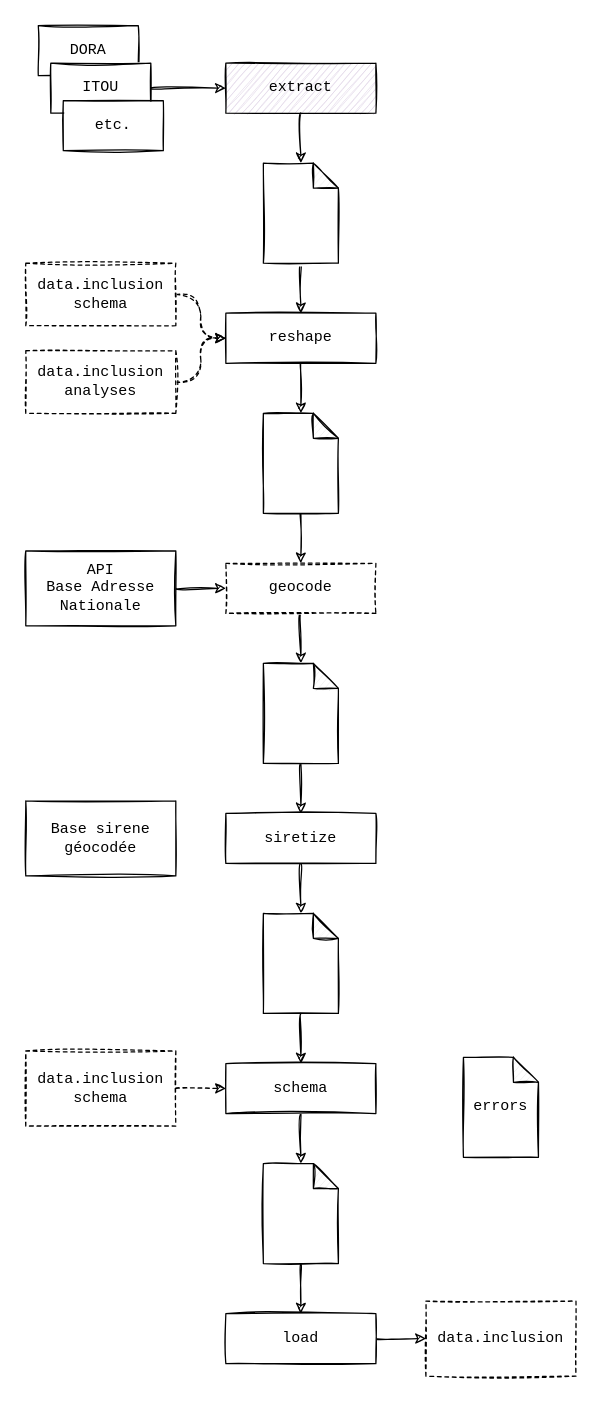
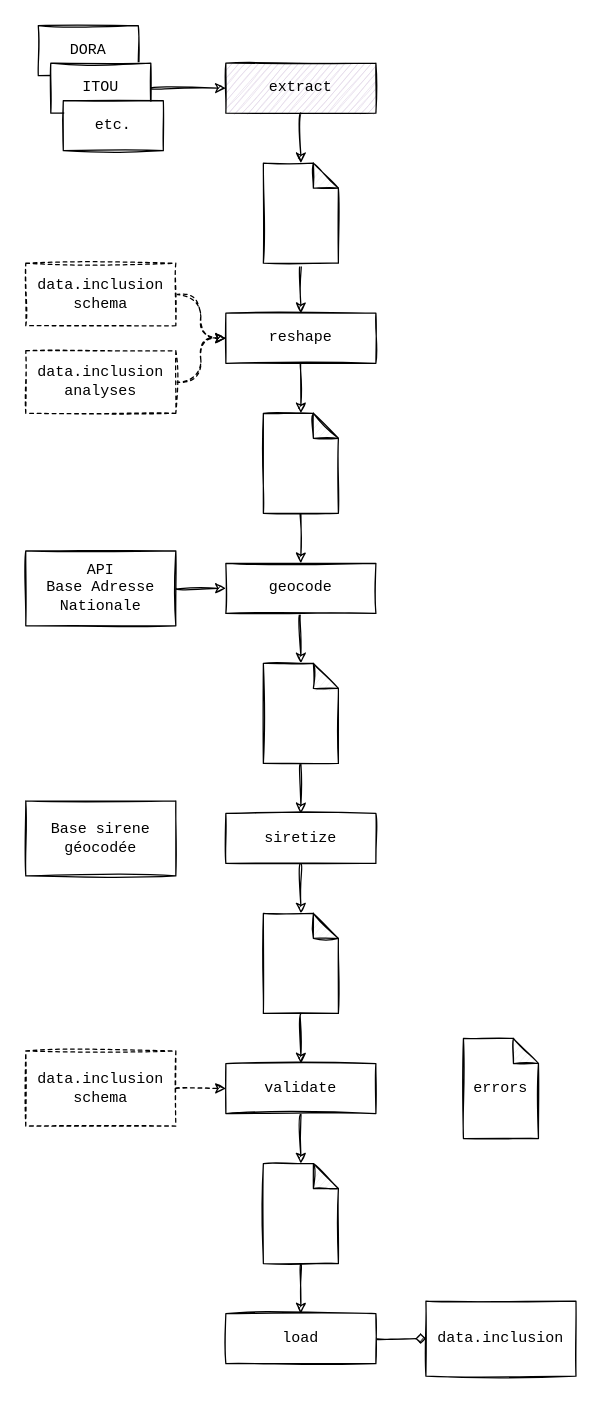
(301, 588) -> (301, 588)
(301, 1088) -> (301, 1088)
(501, 1107) -> (501, 1088)
(415, 1338) -> (415, 1338)
(501, 1338) -> (501, 1338)
